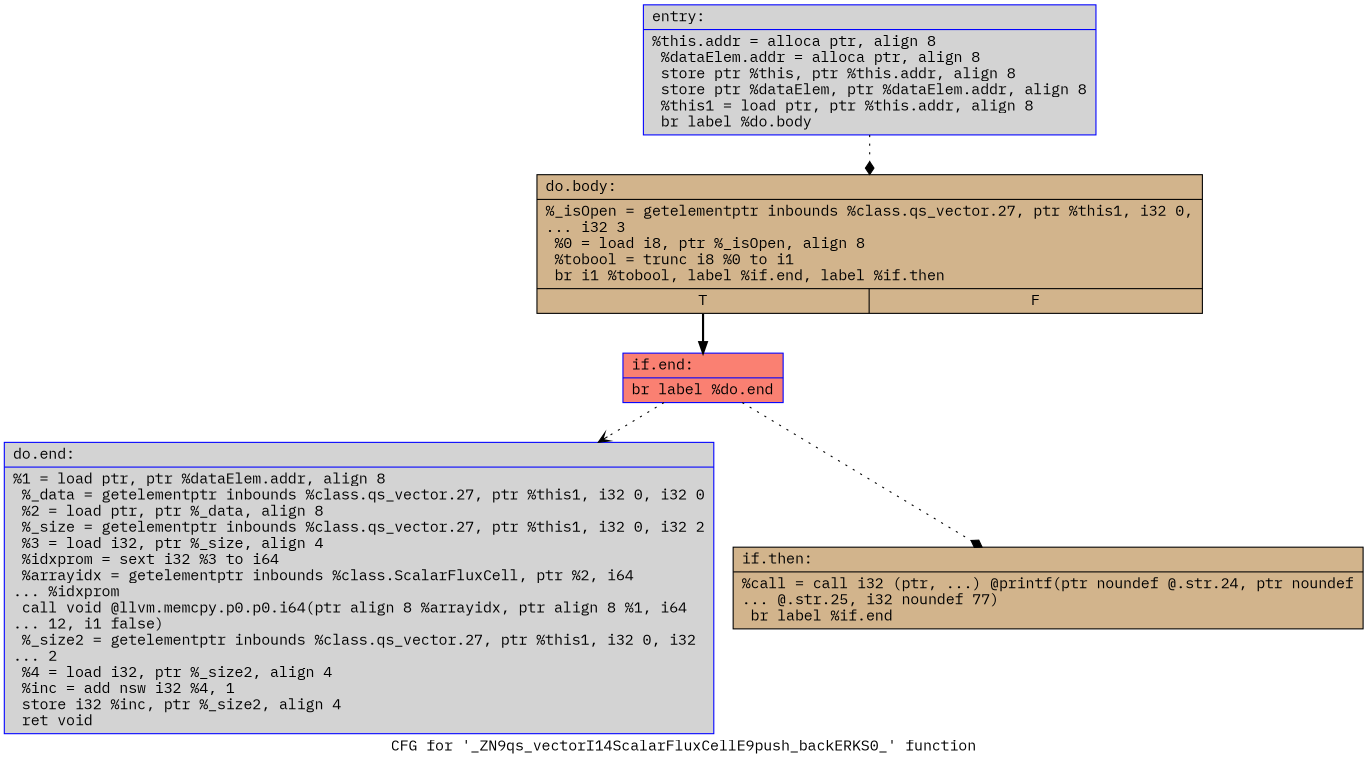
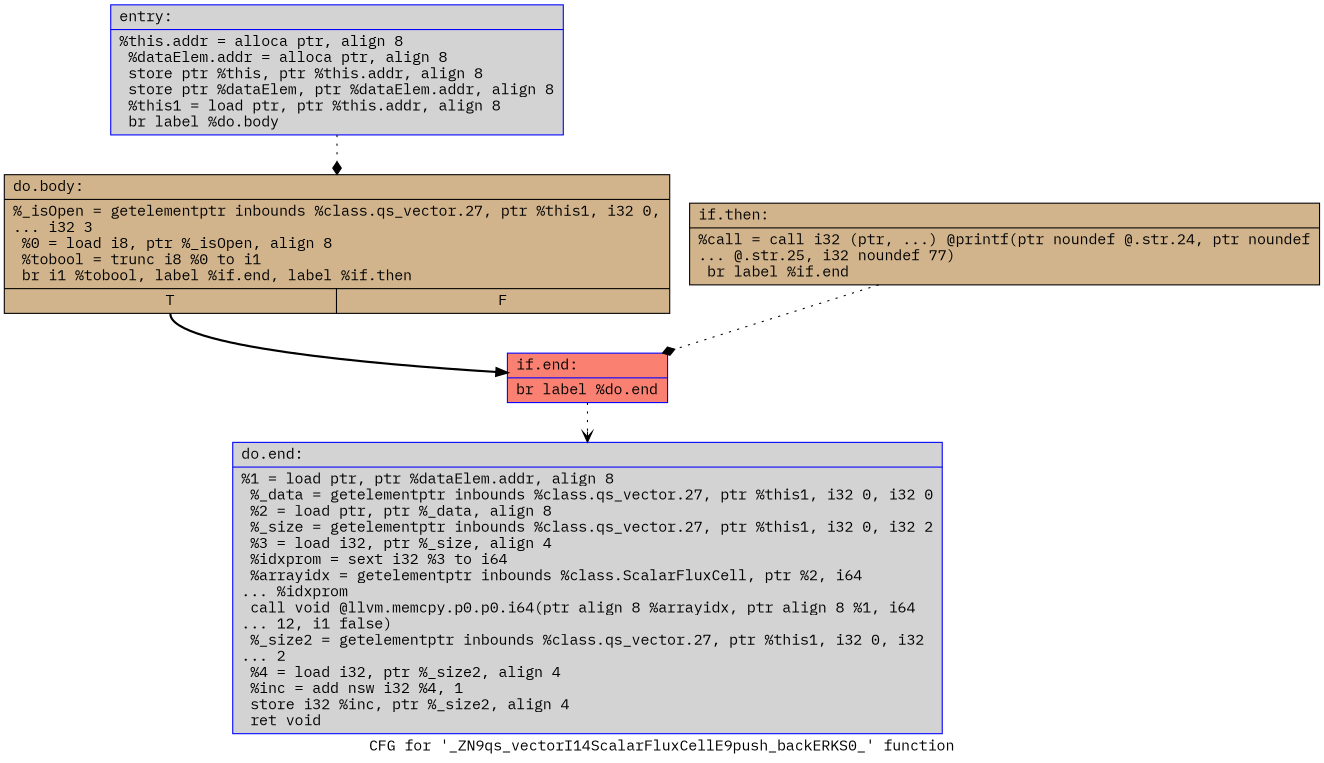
(857, 472) -> (777, 317)
